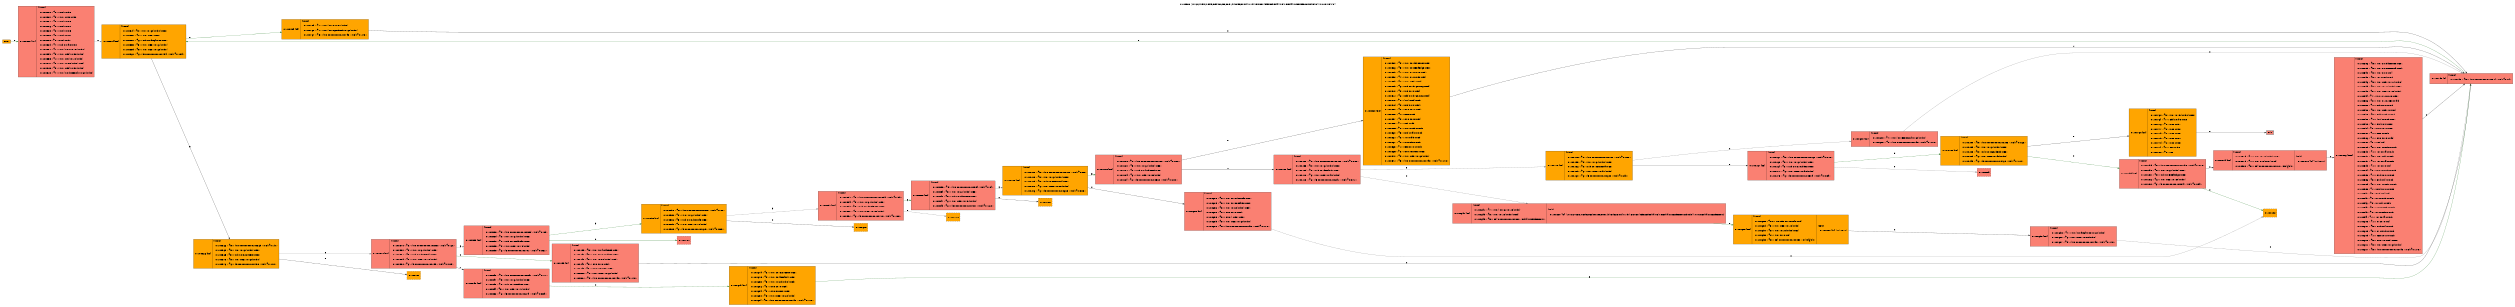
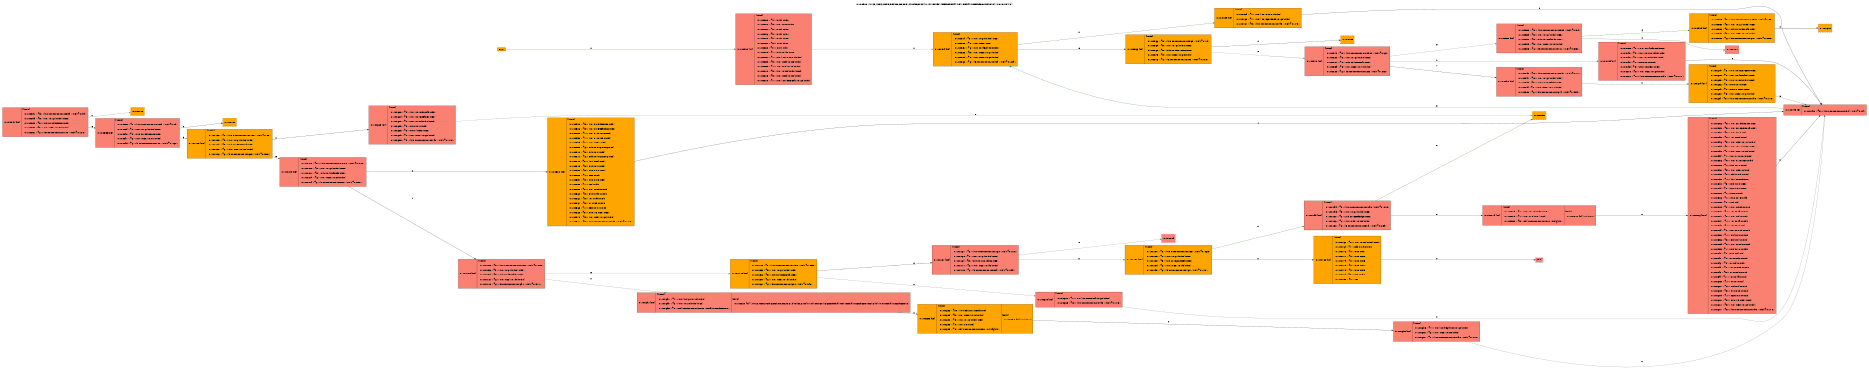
(772, 212) -> none
